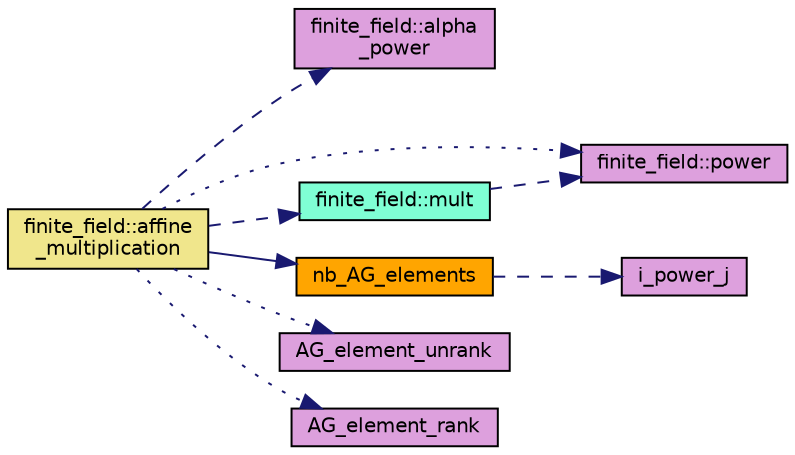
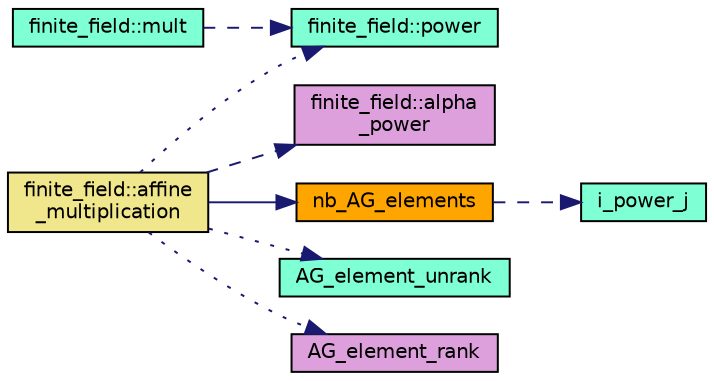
(684, 164) -> (395, 28)
(244, 221) -> none
(684, 277) -> (644, 202)
(395, 352) -> (395, 278)
